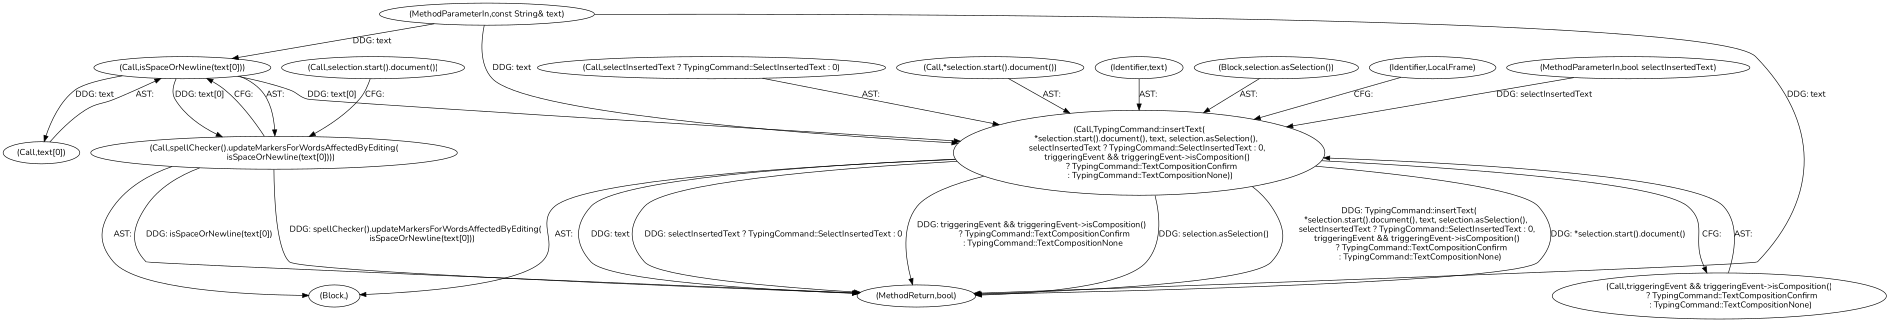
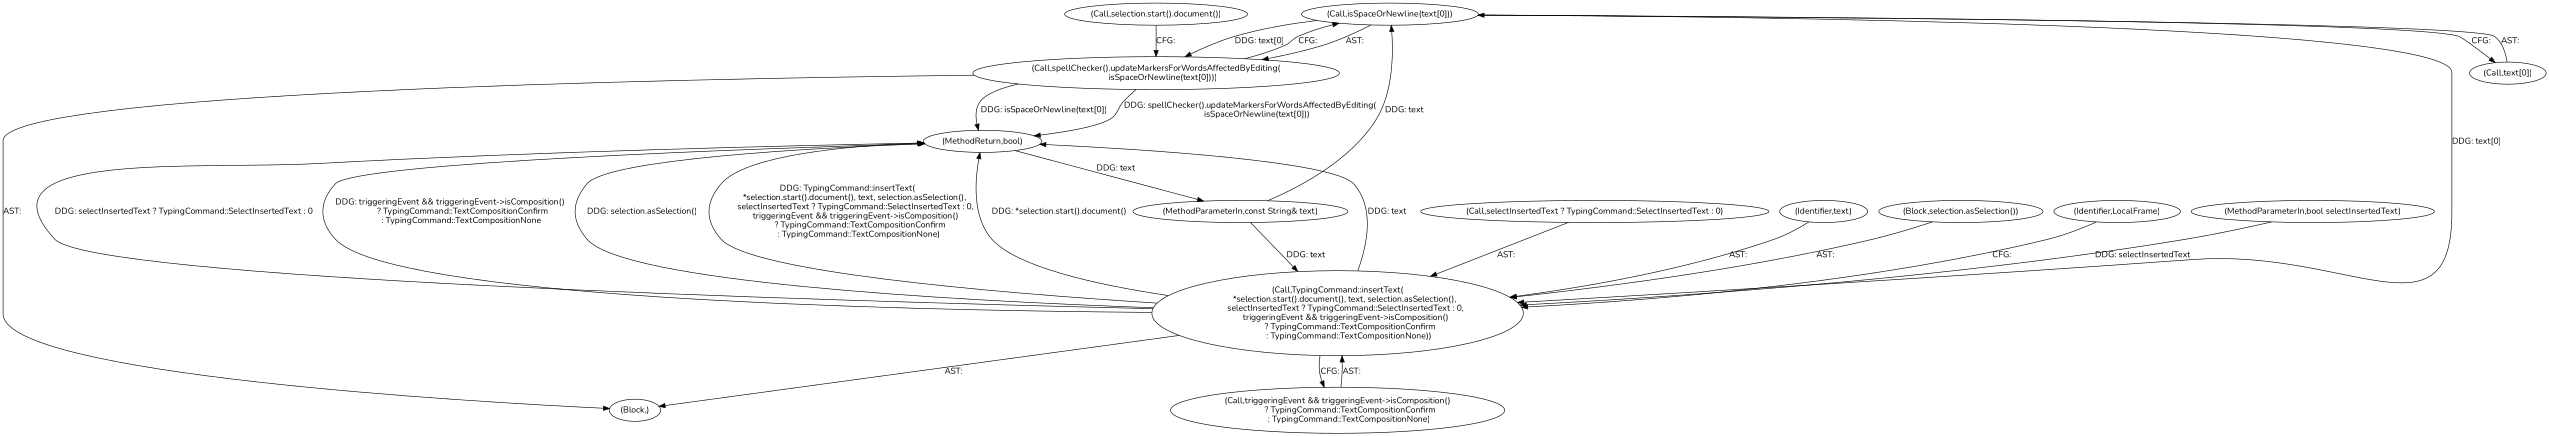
(1681, 40) -> (1106, 175)
(990, 68) -> none
(95, 94) -> (2482, 41)
